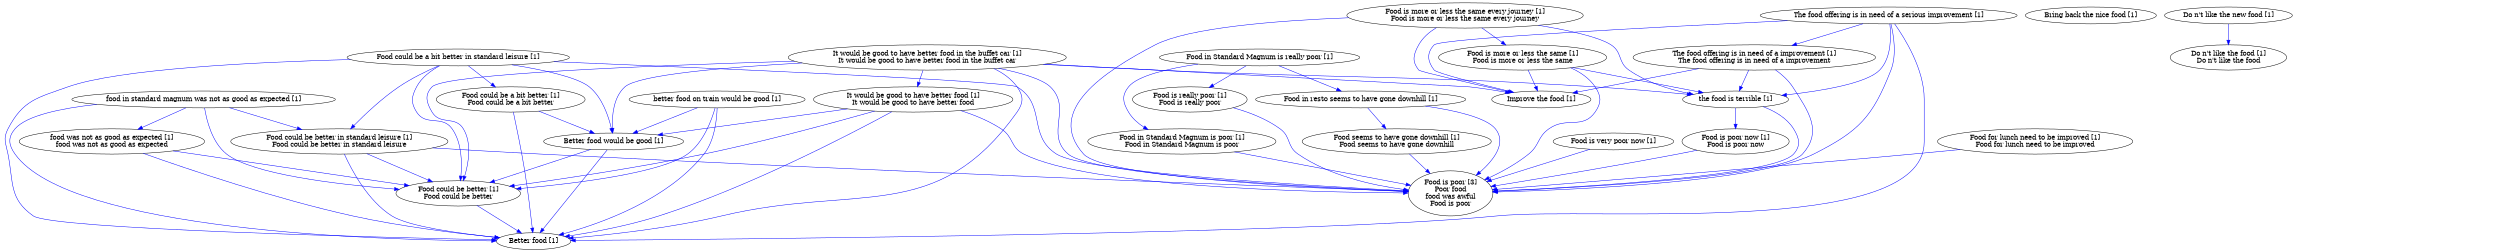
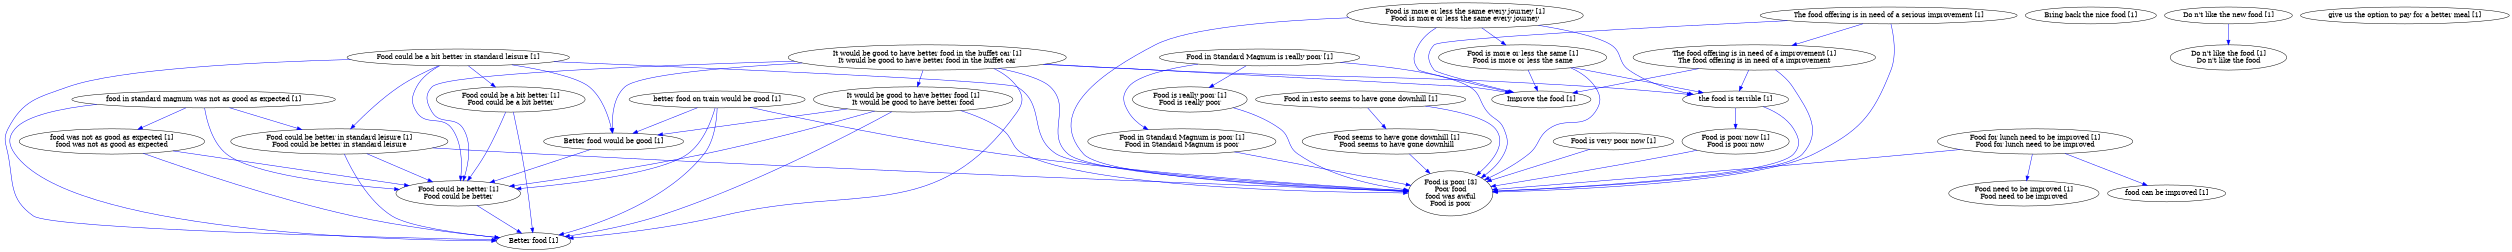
none -> (2405, 15)
(1858, 81) -> none
(1318, 82) -> (1475, 91)
(564, 121) -> (490, 146)
none -> (1058, 161)
(575, 190) -> none
none -> (2024, 193)
none -> (2167, 193)
(1325, 226) -> none
